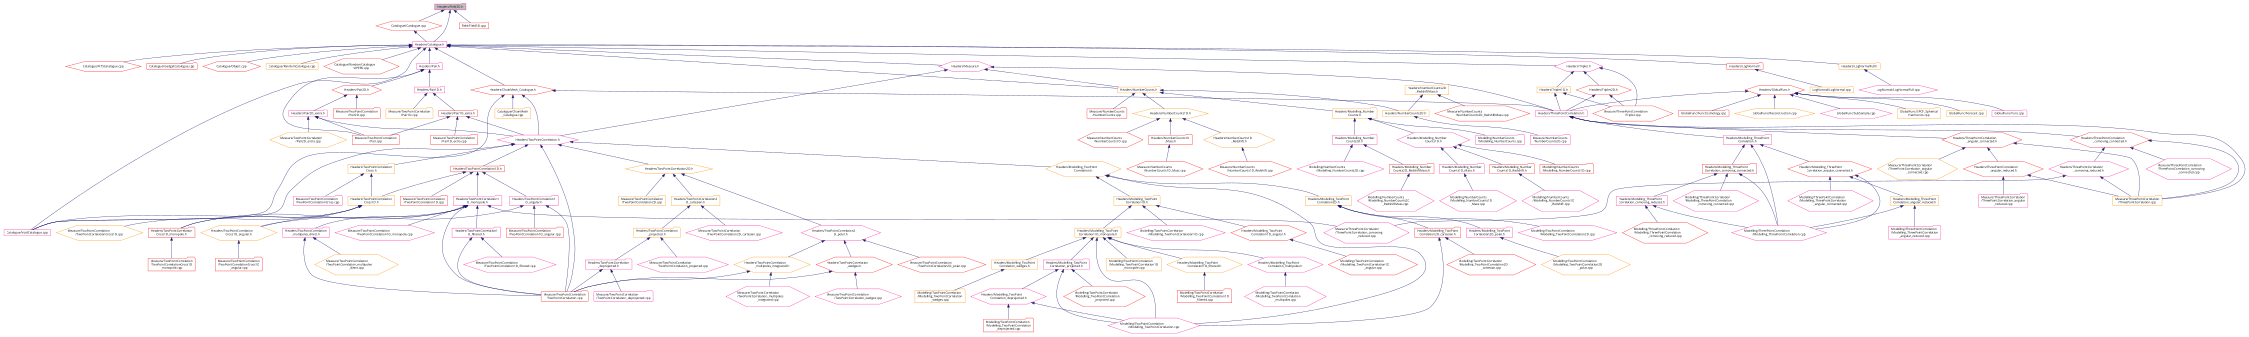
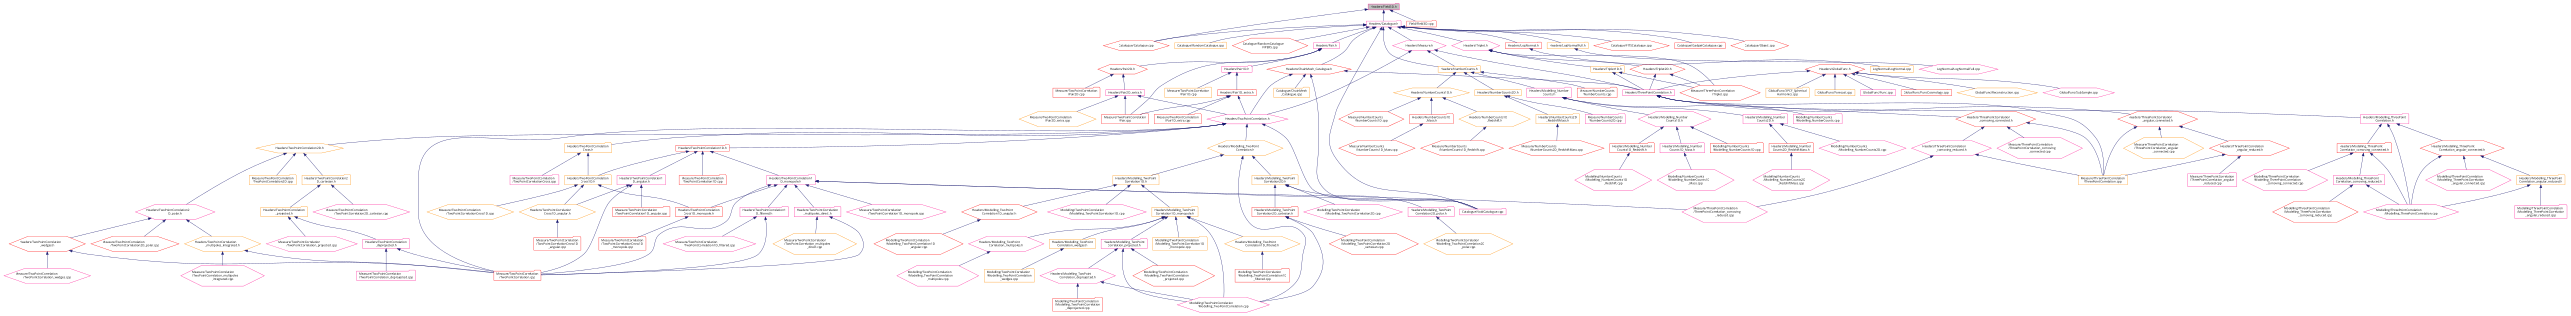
(421, 37) -> (1258, 30)
(1414, 104) -> (1527, 106)
(1355, 114) -> (1549, 93)
